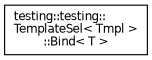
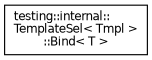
(76, 30) -> (76, 30)
